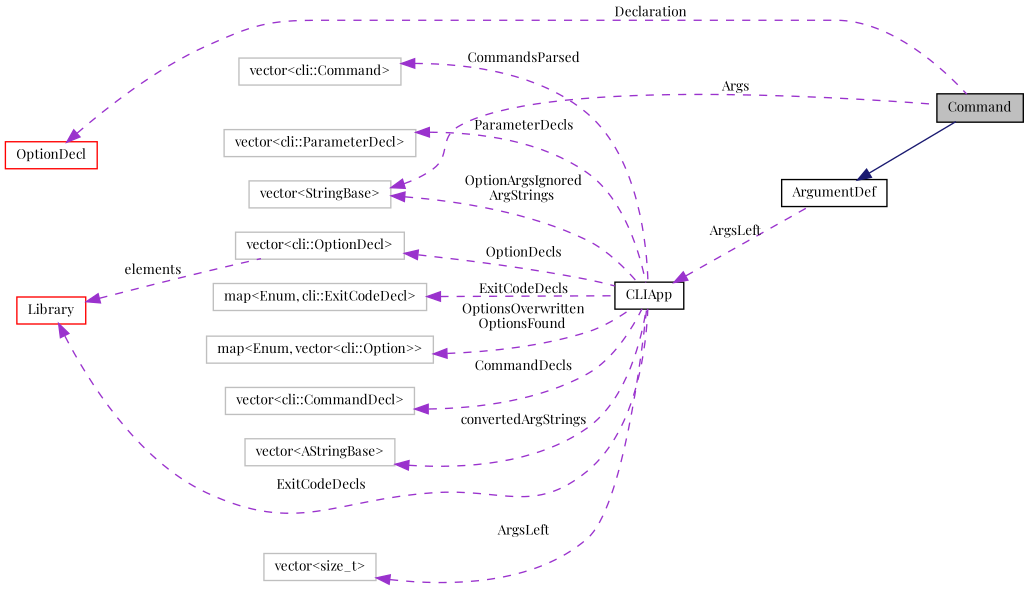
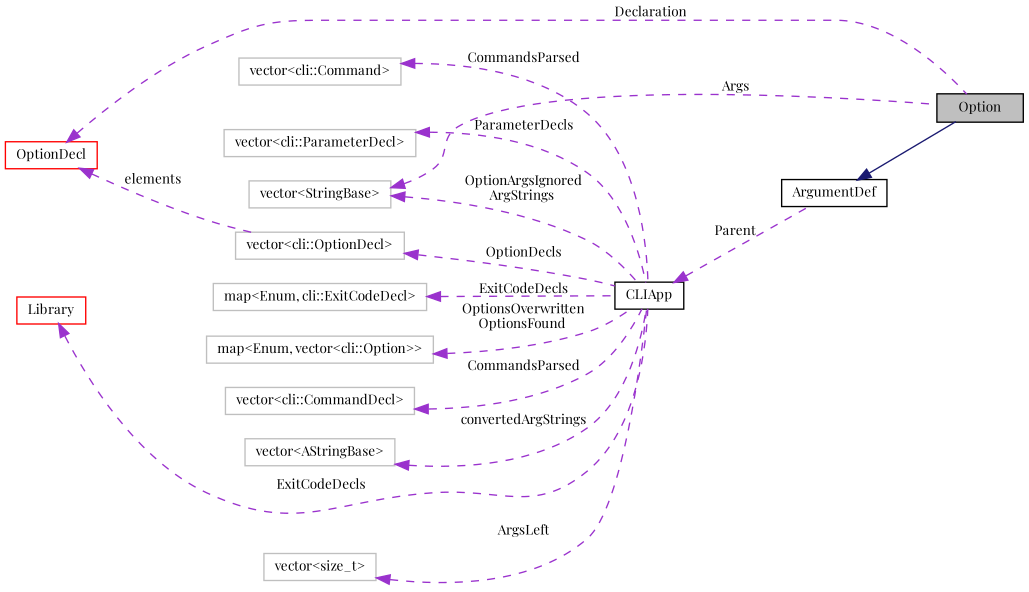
(980, 108) -> (980, 108)
(734, 232) -> (734, 232)
(180, 278) -> (171, 207)
(522, 367) -> (522, 367)
